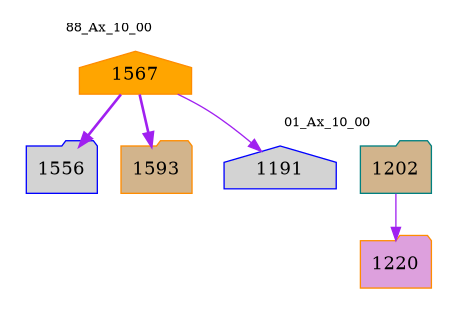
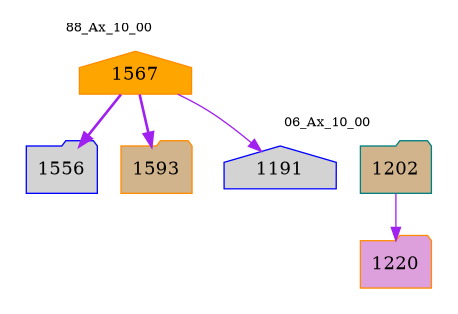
(328, 123) -> (328, 123)
